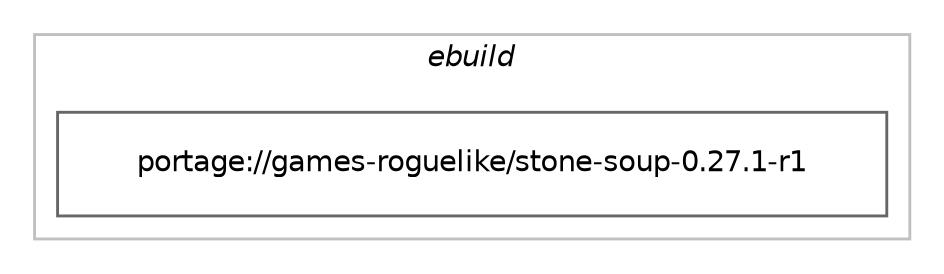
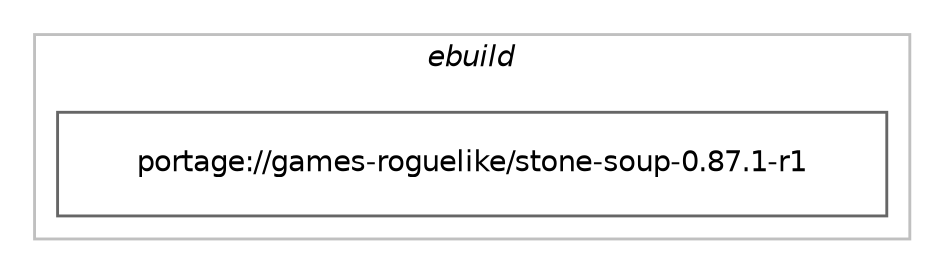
(472, 164) -> (472, 164)
